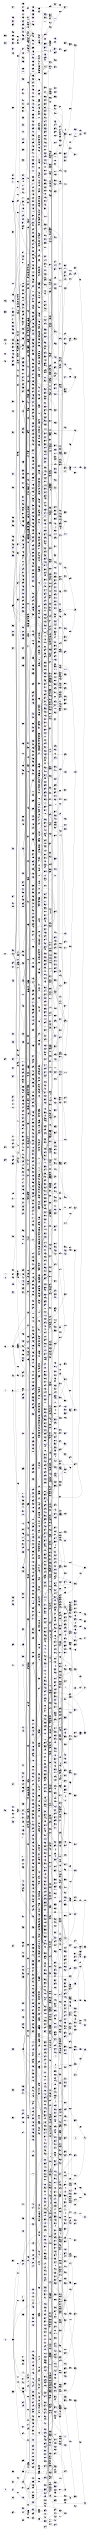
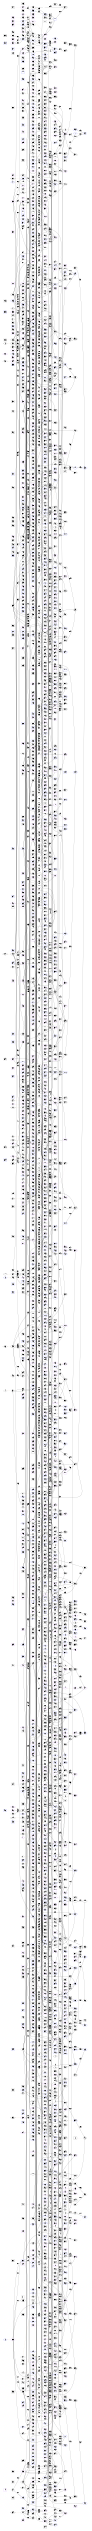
none -> (26, 803)
